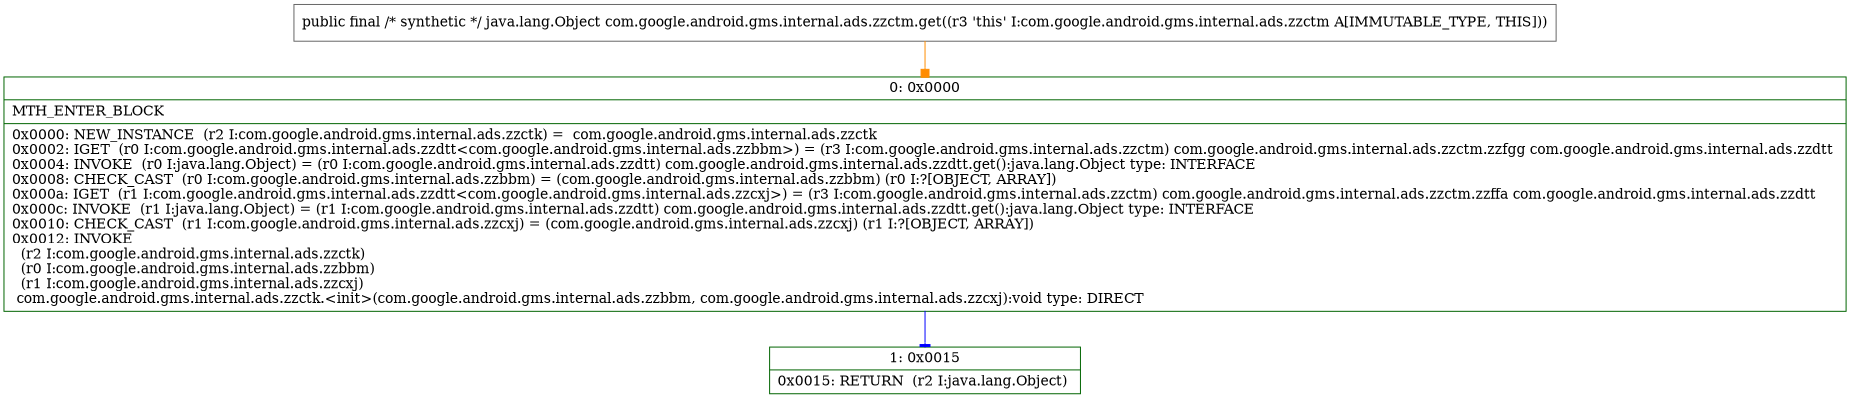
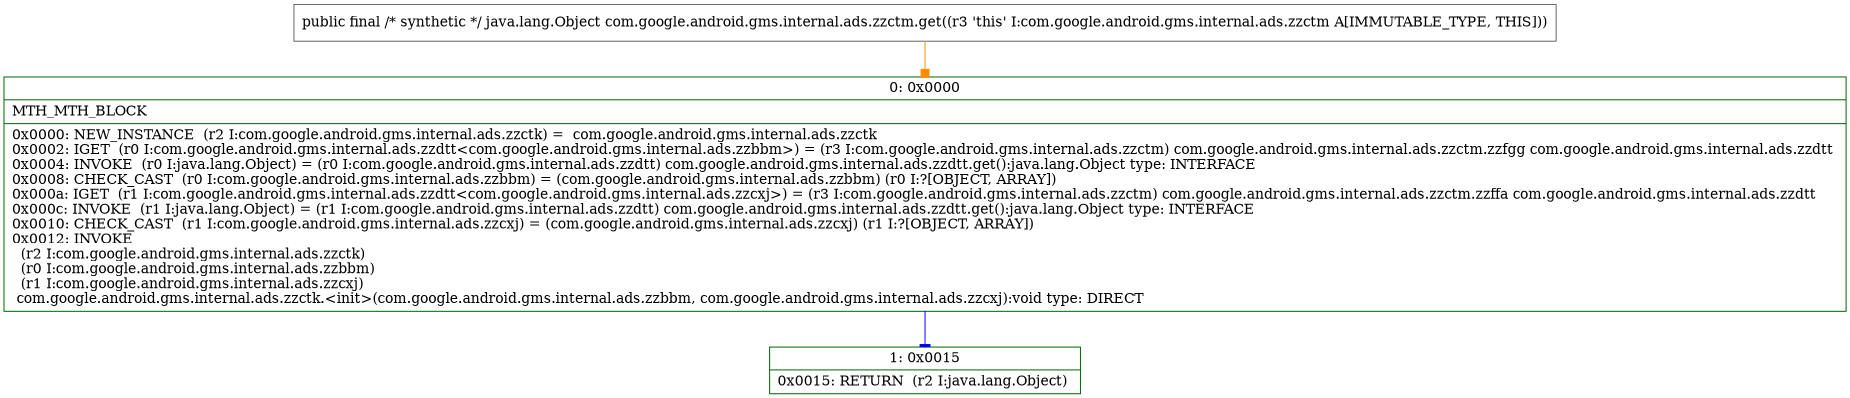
(88, 111) -> (79, 111)
